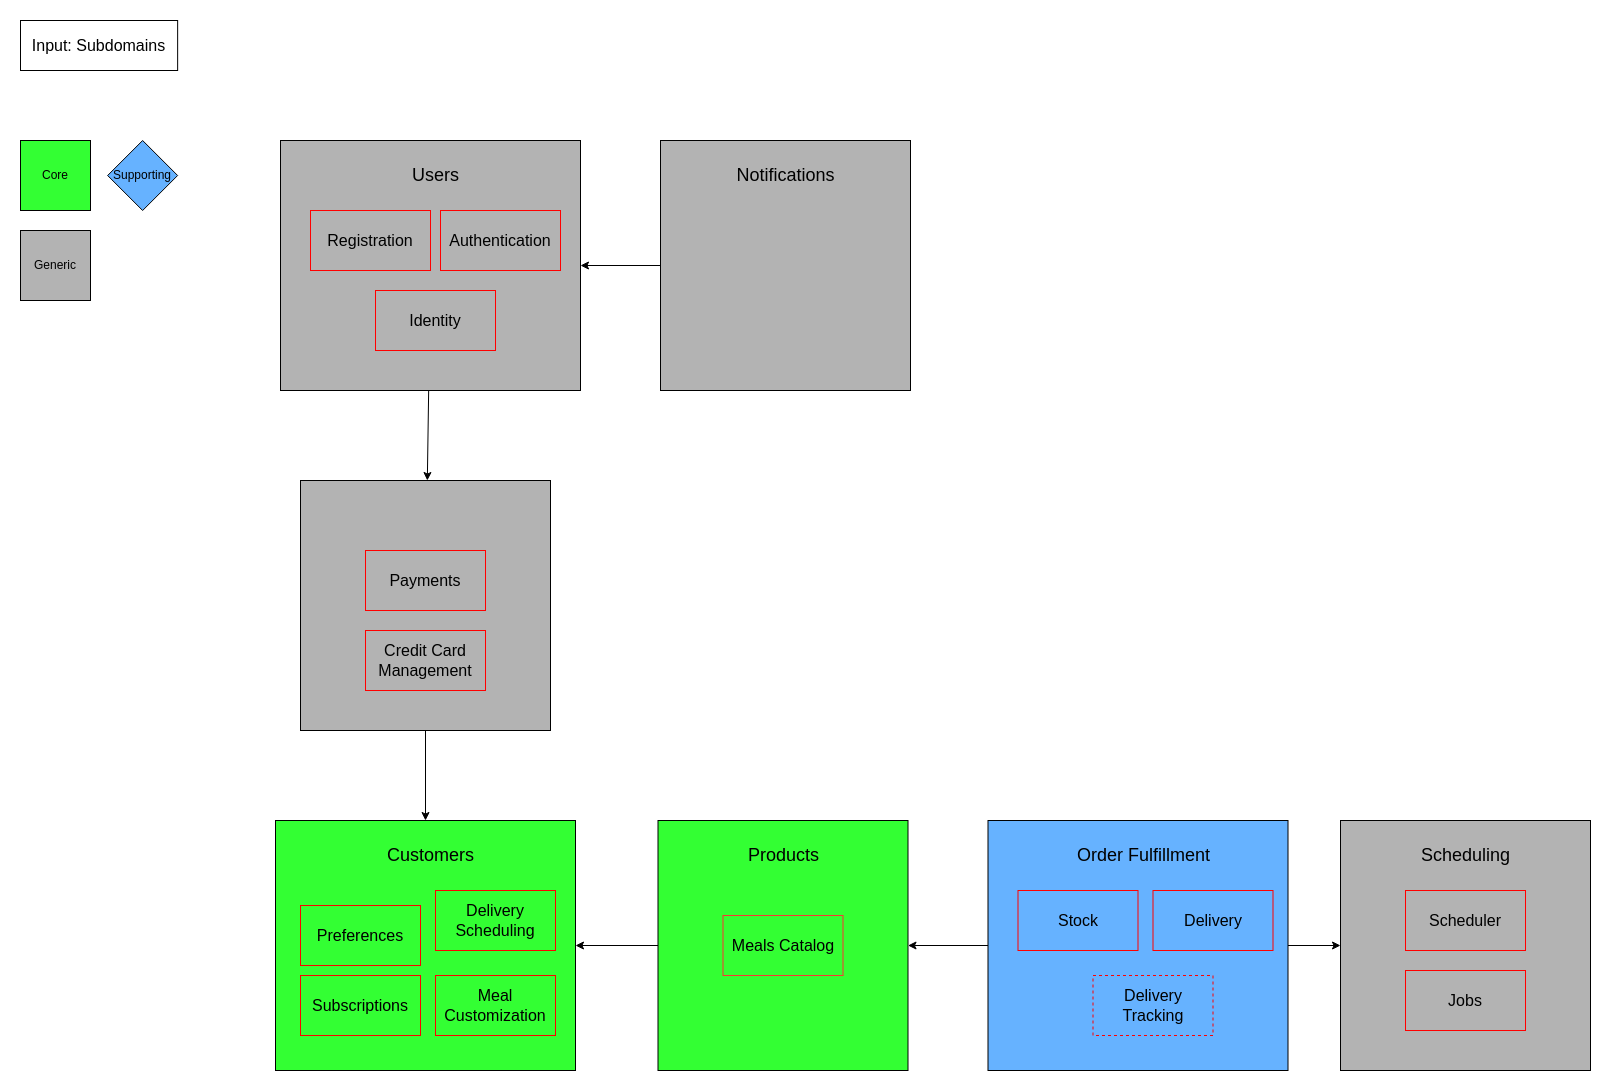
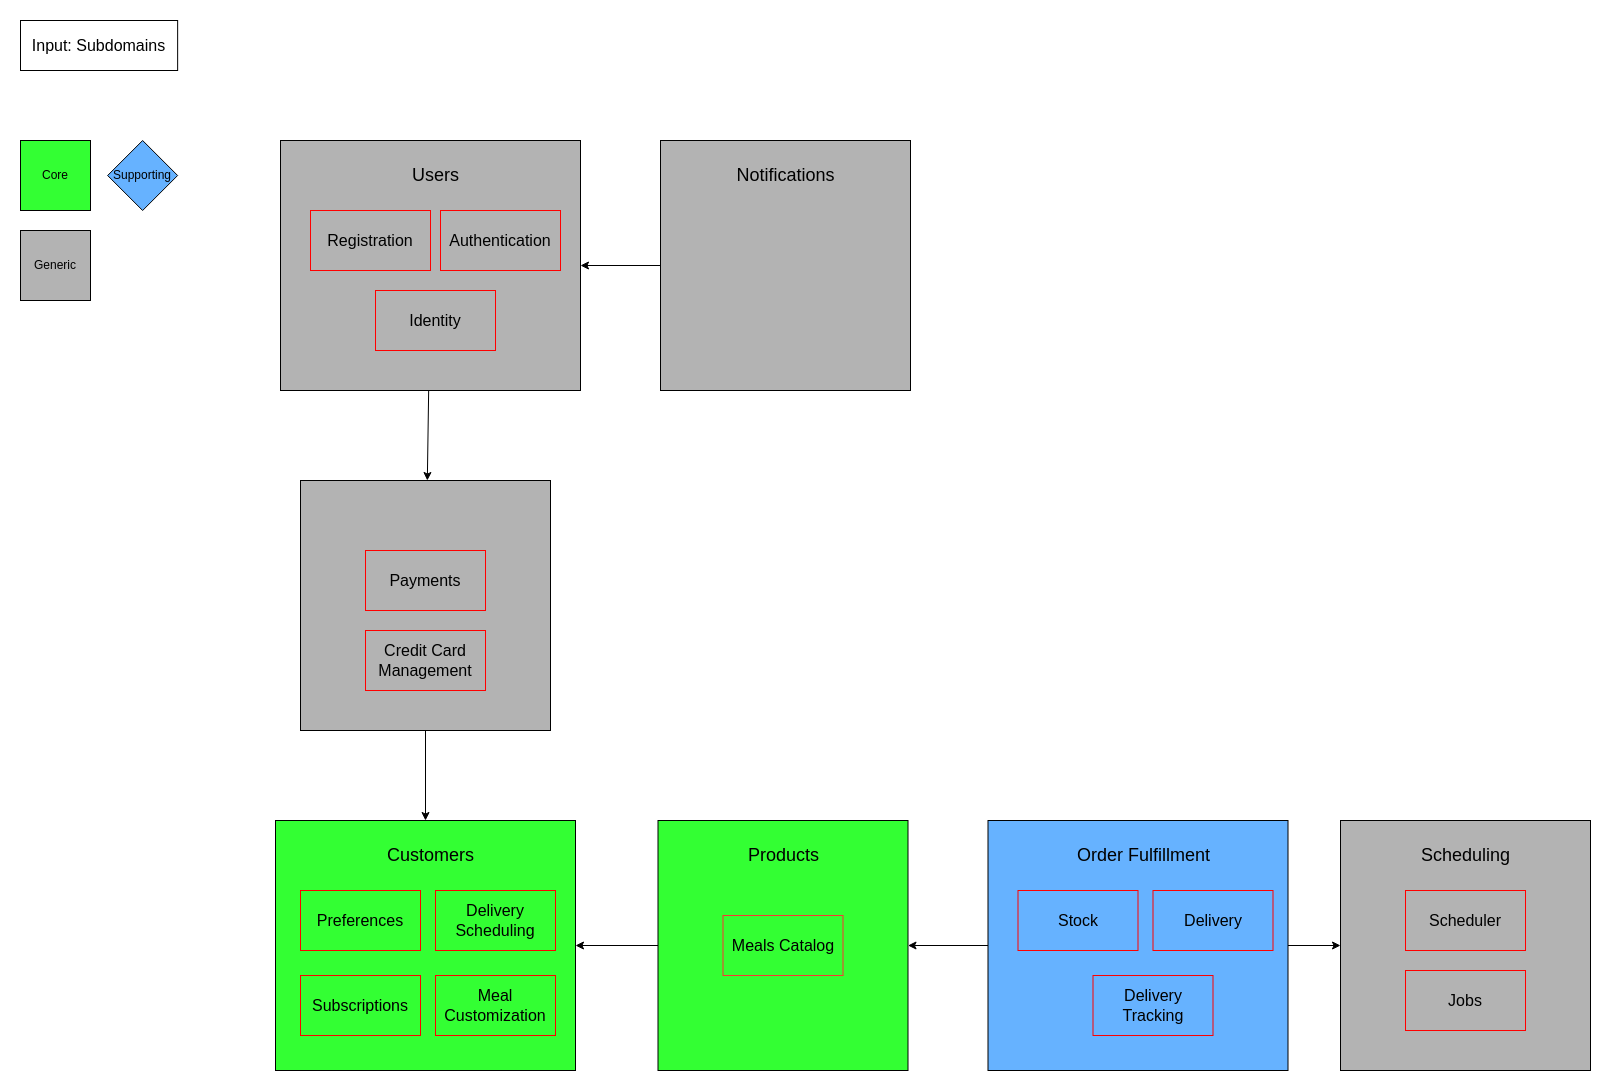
(361, 936) -> (361, 921)
(1153, 1006) -> (1153, 1006)
